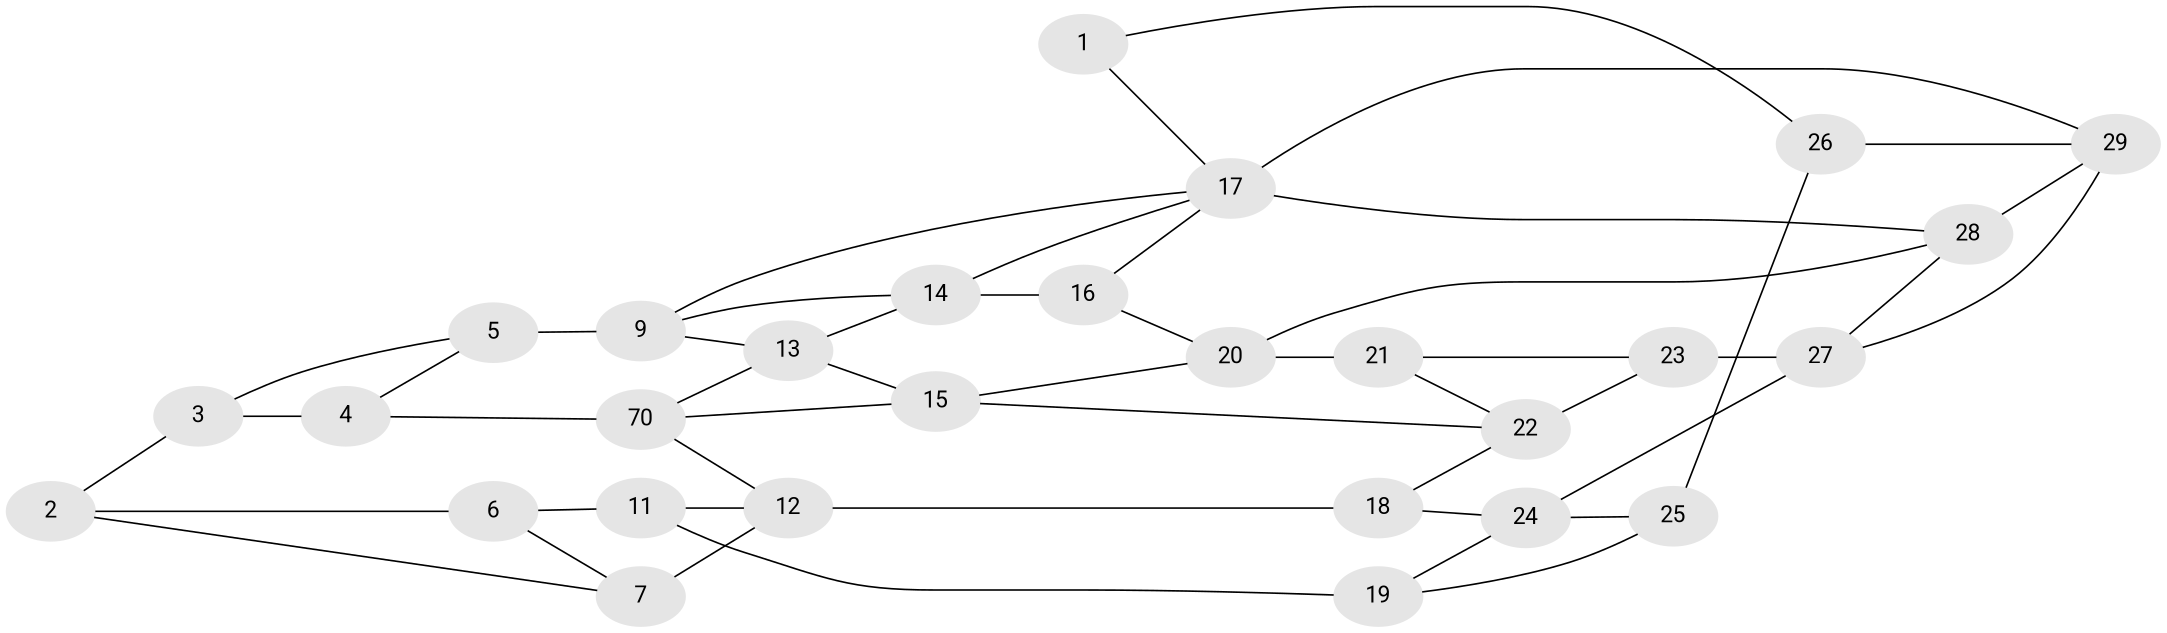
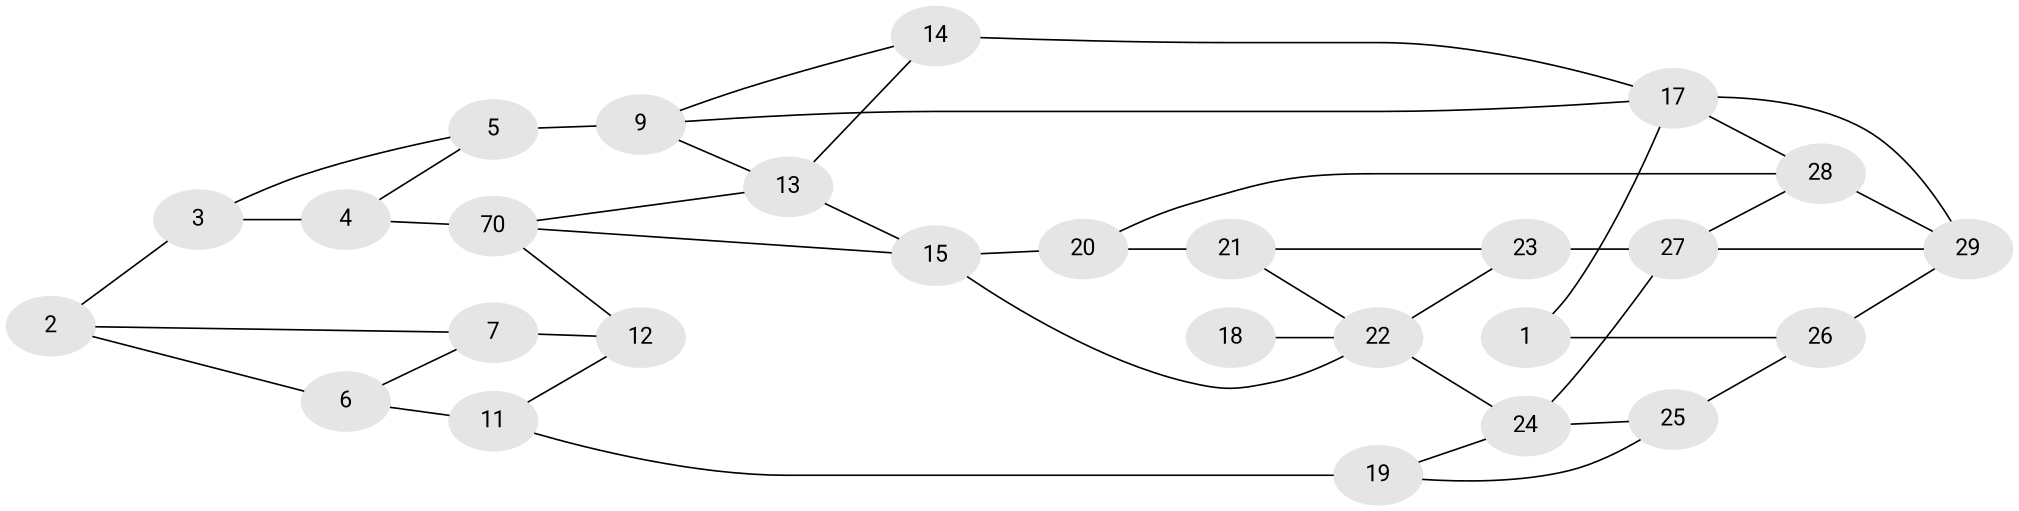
(1083, 295) -> none
(1083, 508) -> none
(1452, 513) -> (1452, 382)
